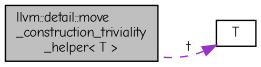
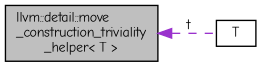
(181, 57) -> (194, 33)
